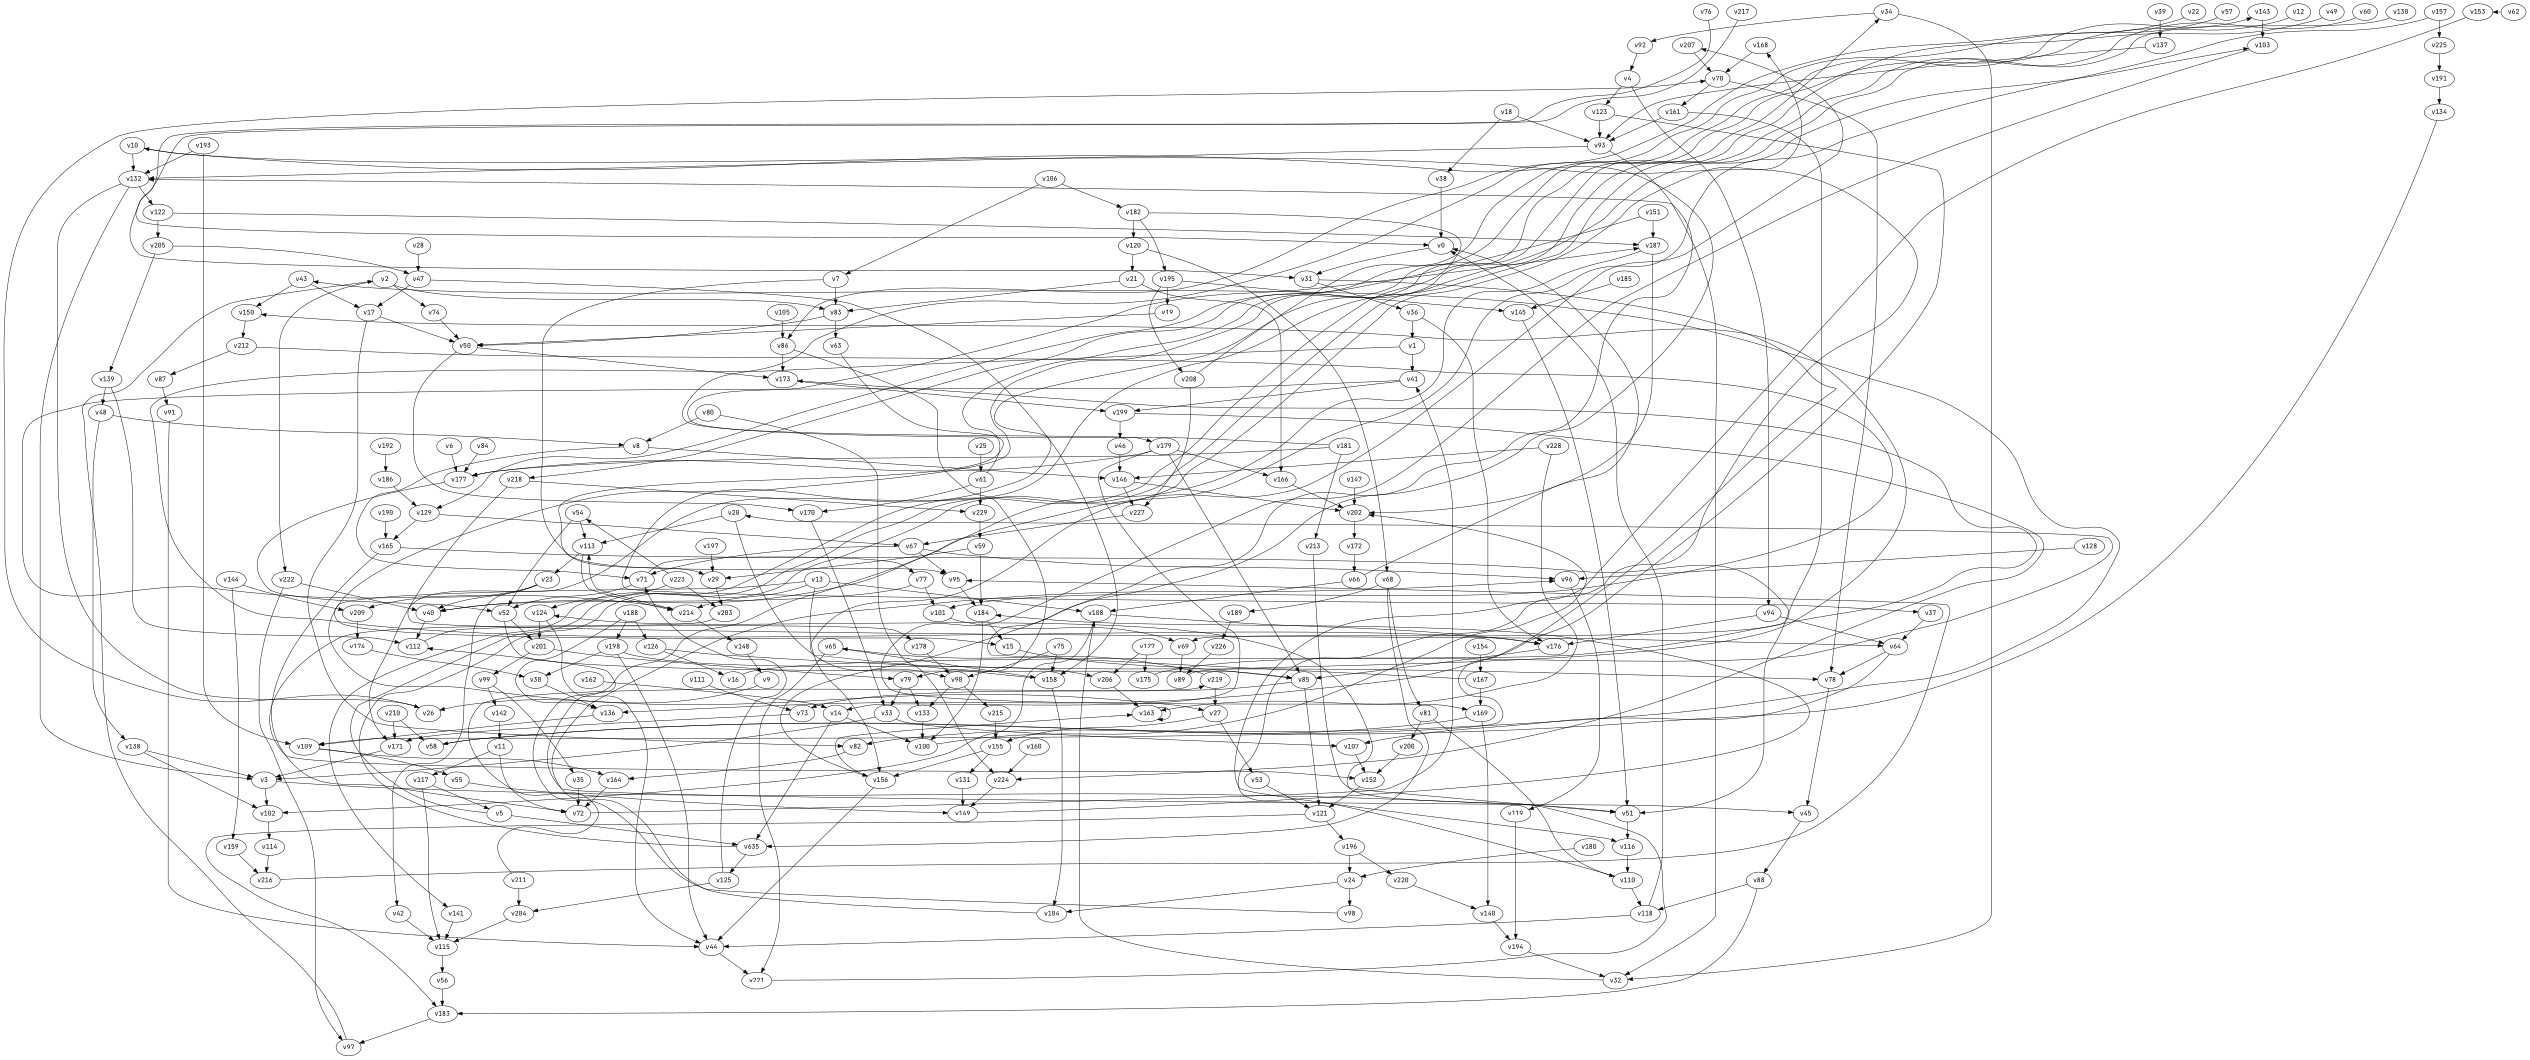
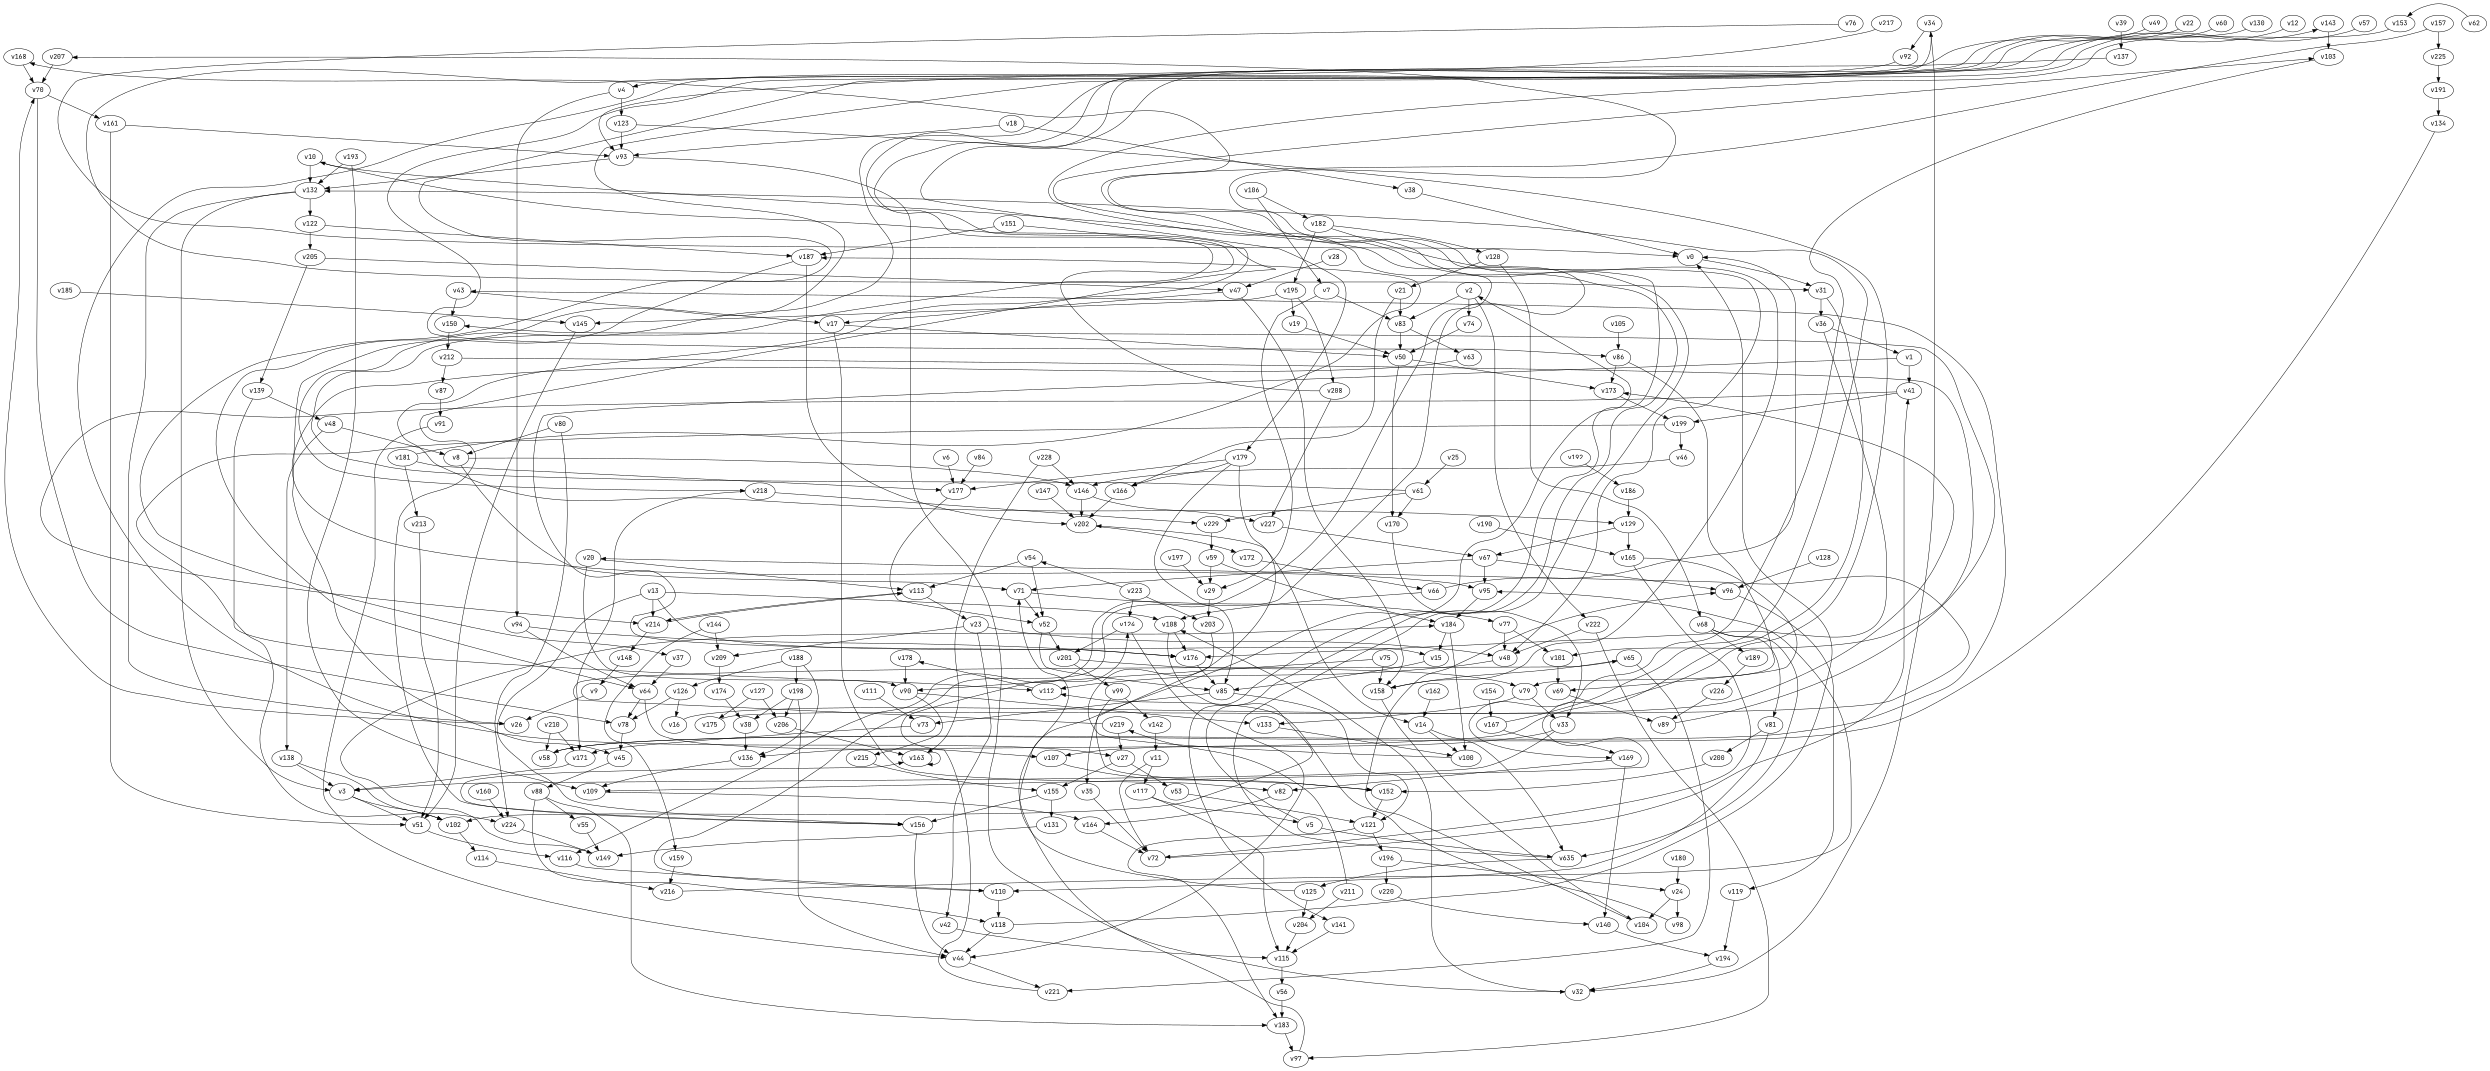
(388, 759) -> (558, 807)
